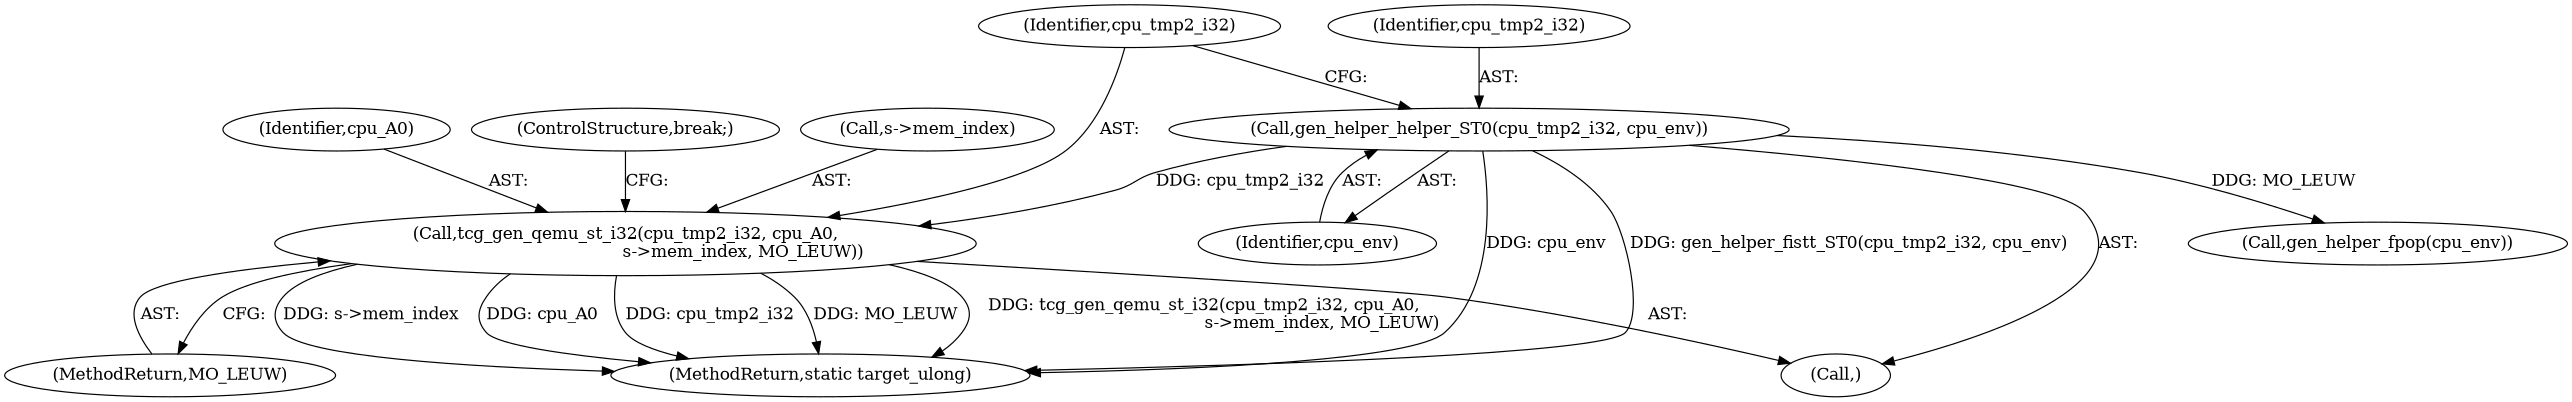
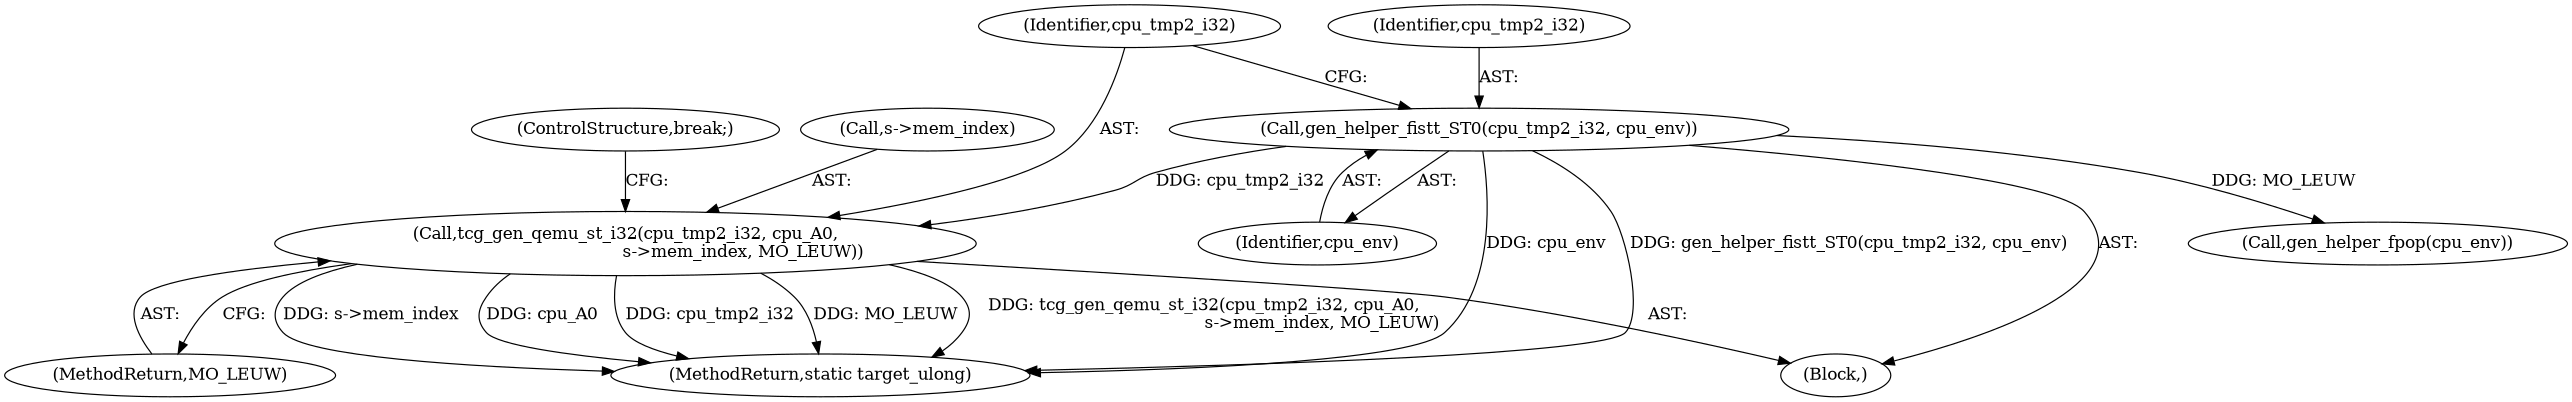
(337, 130) -> none
(1479, 130) -> (1479, 130)
(1836, 375) -> (1836, 375)
